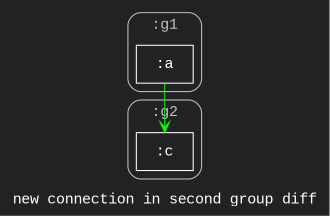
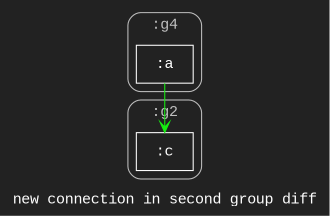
(165, 25) -> (165, 25)
